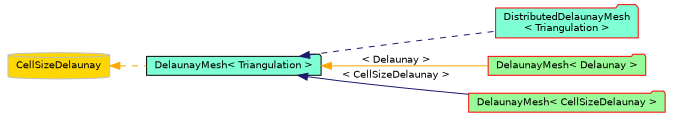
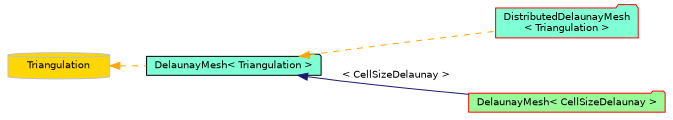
(402, 43) -> (402, 43)
(59, 66) -> (59, 66)
(567, 66) -> none
